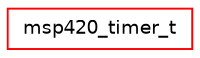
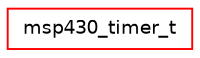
(100, 29) -> (100, 29)
